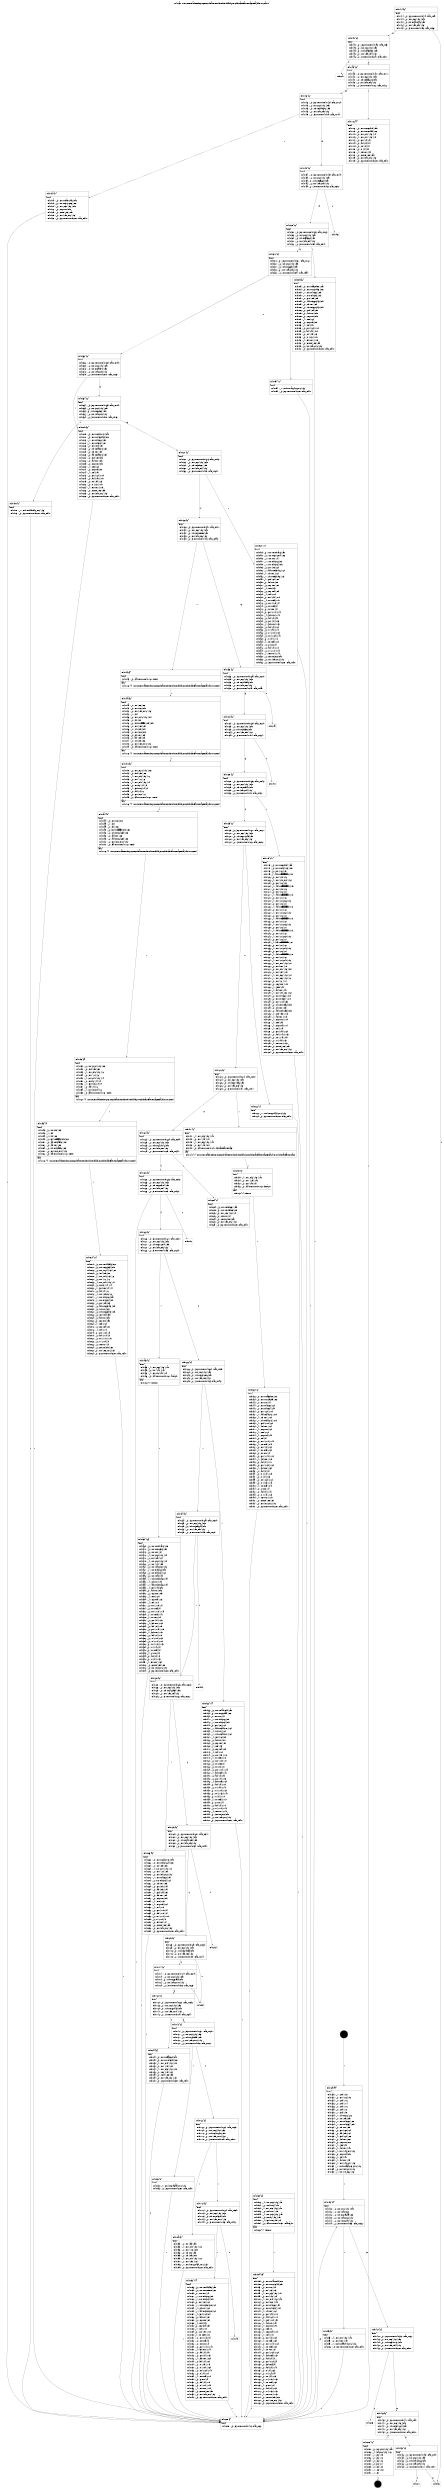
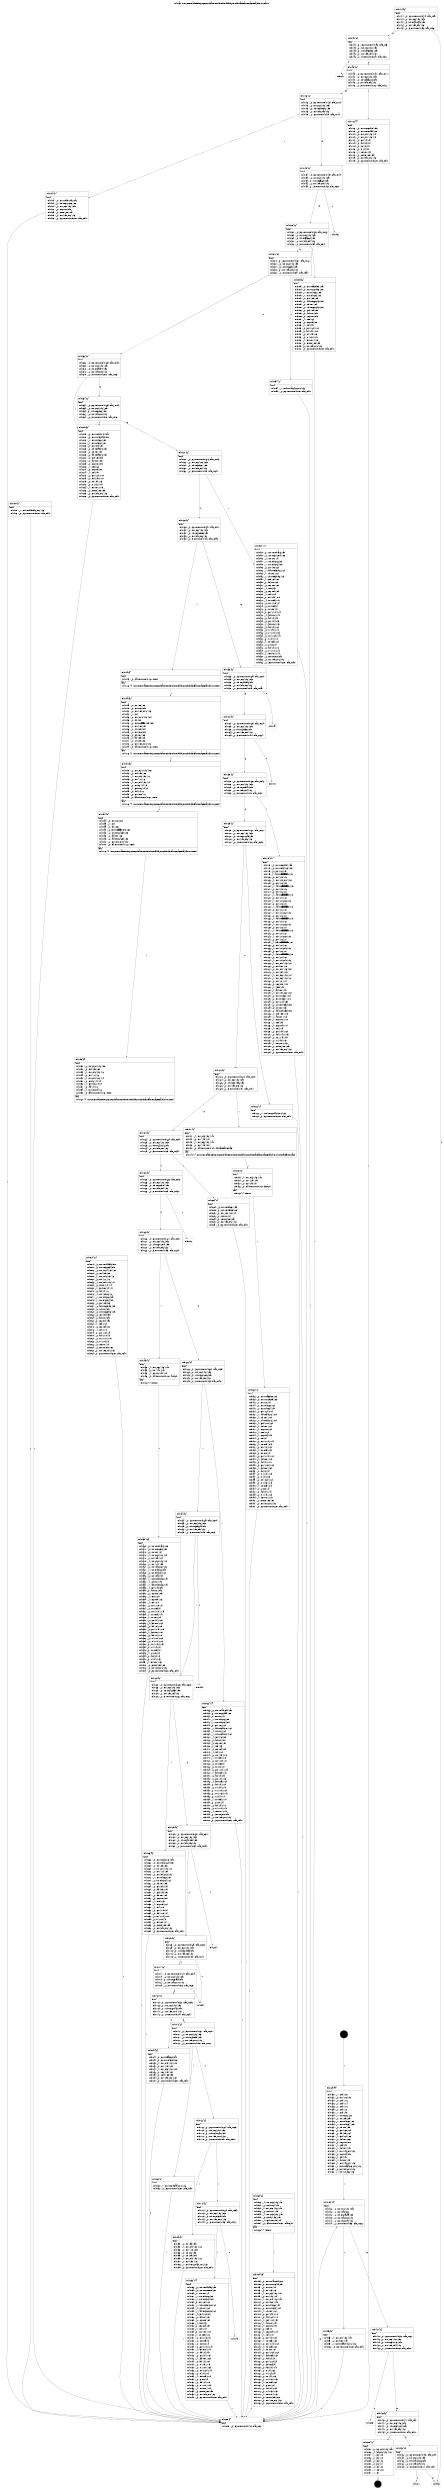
(54, 458) -> (99, 422)
(87, 1142) -> none
(136, 1840) -> (246, 1821)
(387, 2438) -> (389, 2437)
